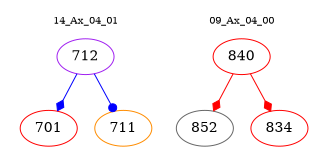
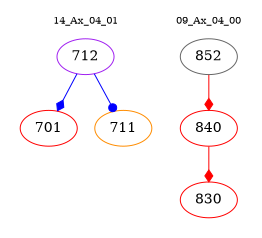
(226, 87) -> (209, 87)
(279, 128) -> (209, 200)
